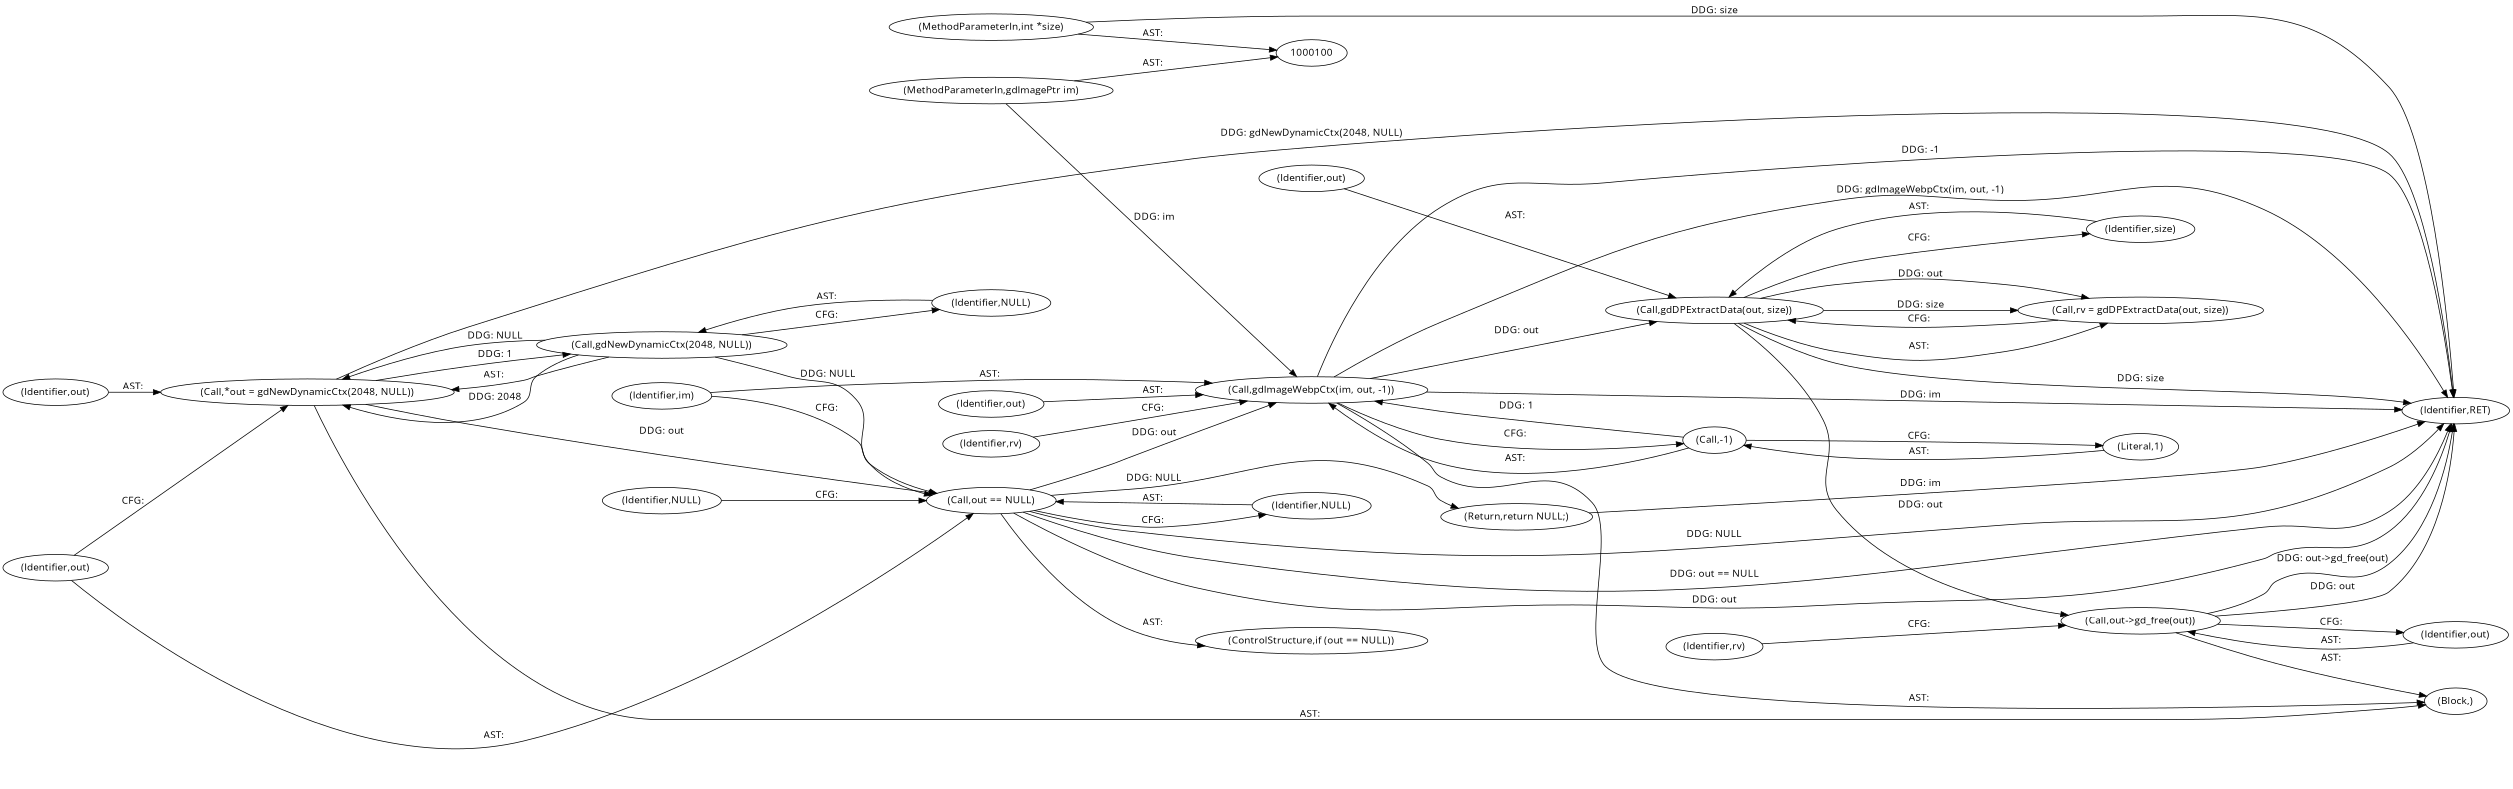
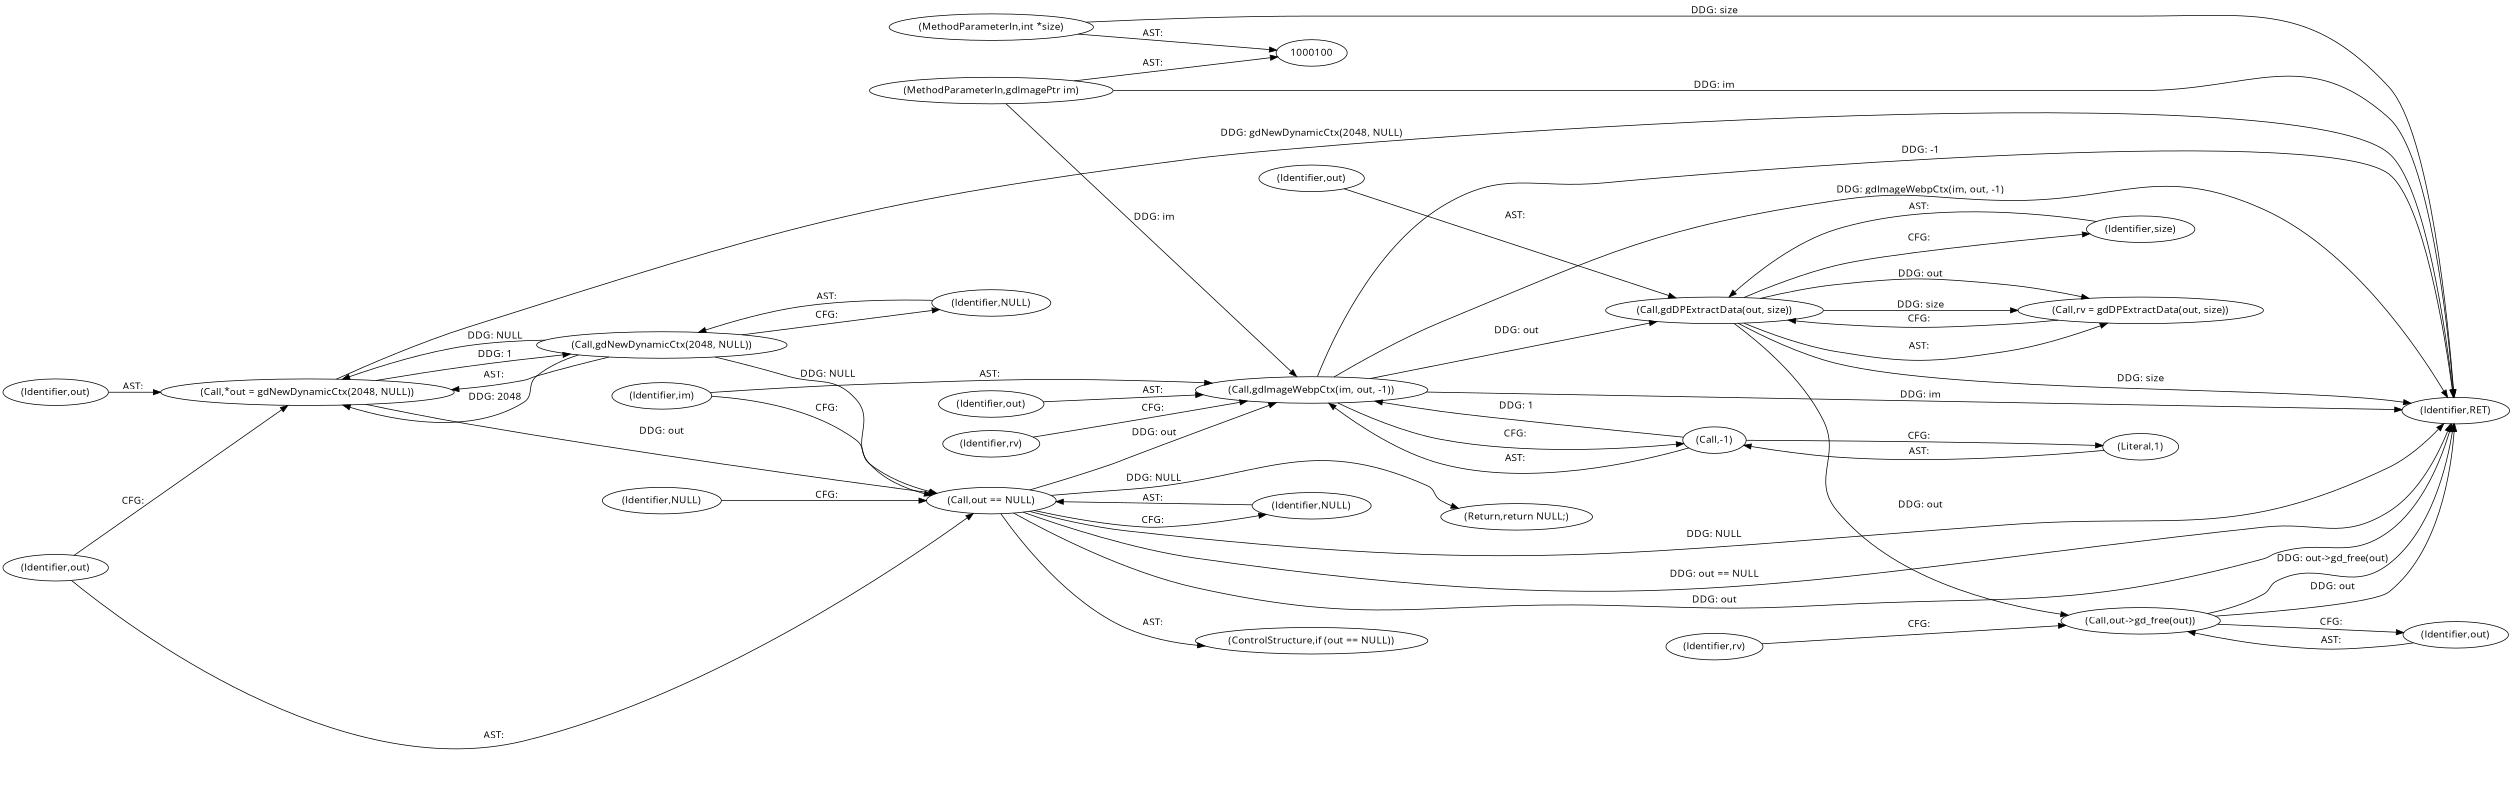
(2007, 488) -> (1898, 91)
(2456, 701) -> none
